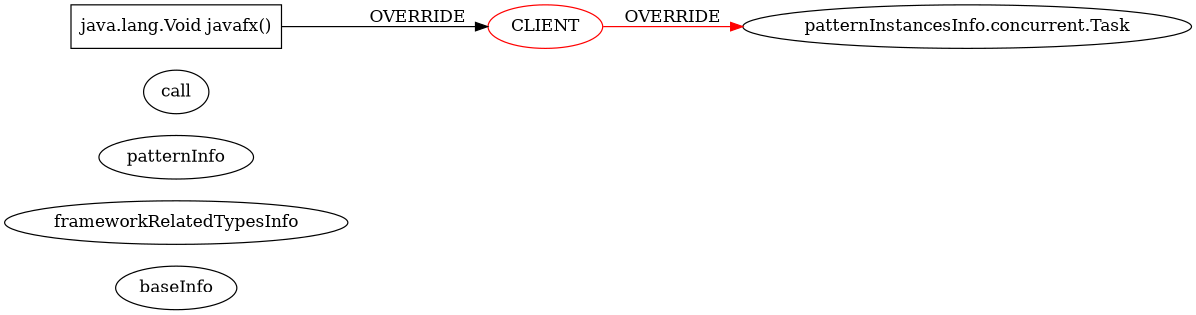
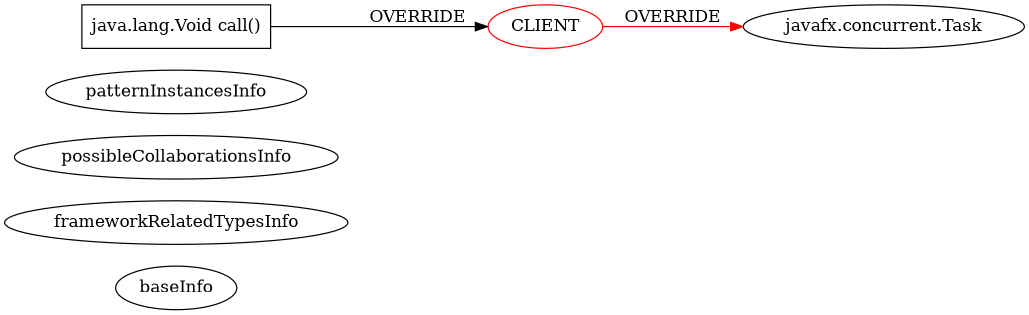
(176, 27) -> (176, 27)
(967, 27) -> (884, 27)
(176, 92) -> (176, 92)
(176, 157) -> none
none -> (176, 157)
